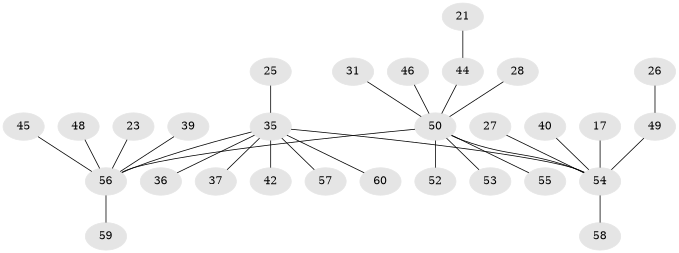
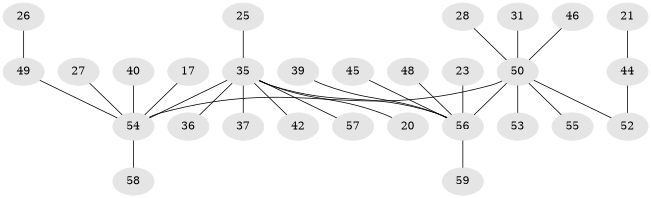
(449, 99) -> (628, 99)
(380, 181) -> (408, 127)
